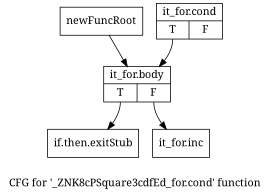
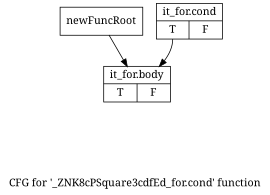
(93, 143) -> none
(181, 143) -> none
